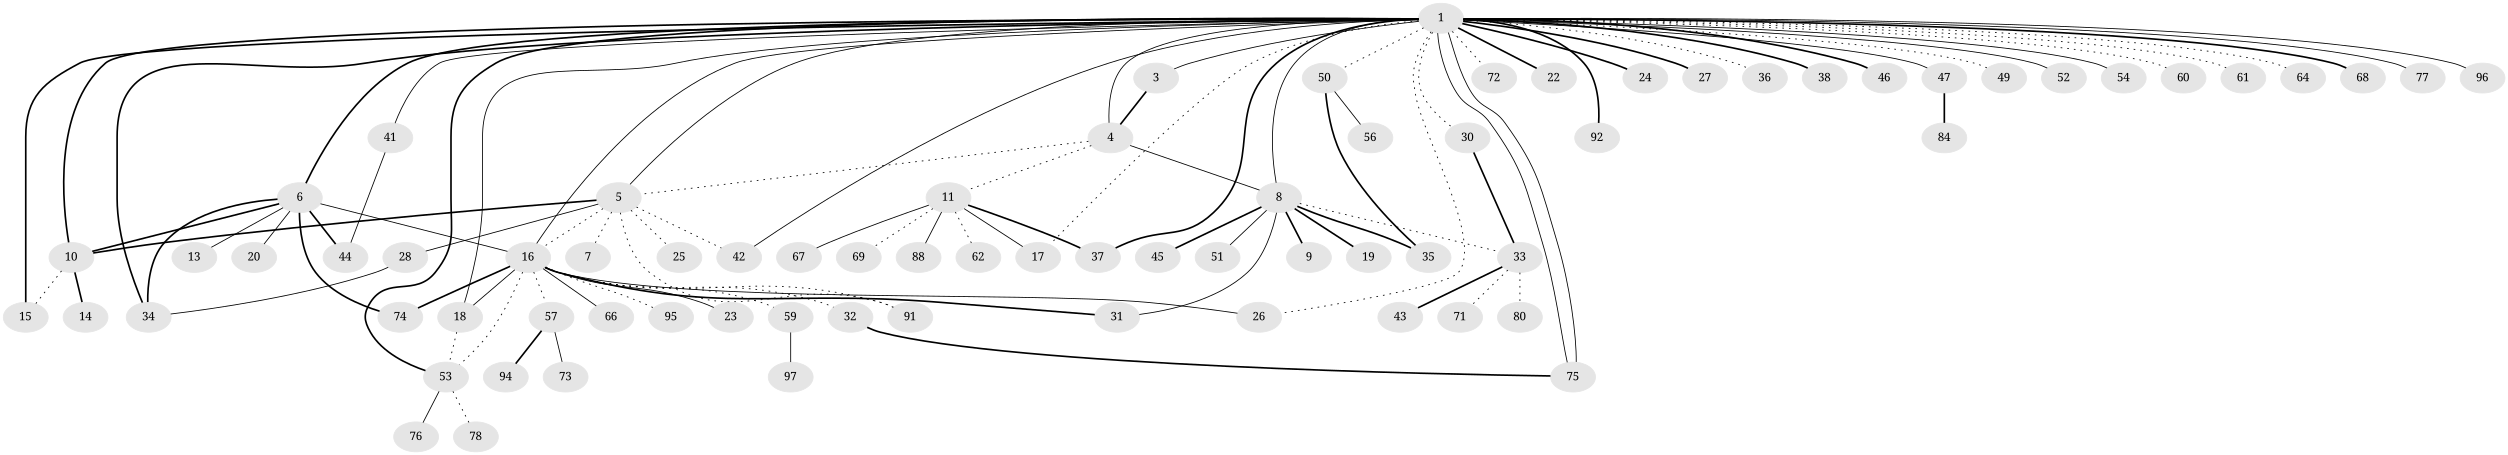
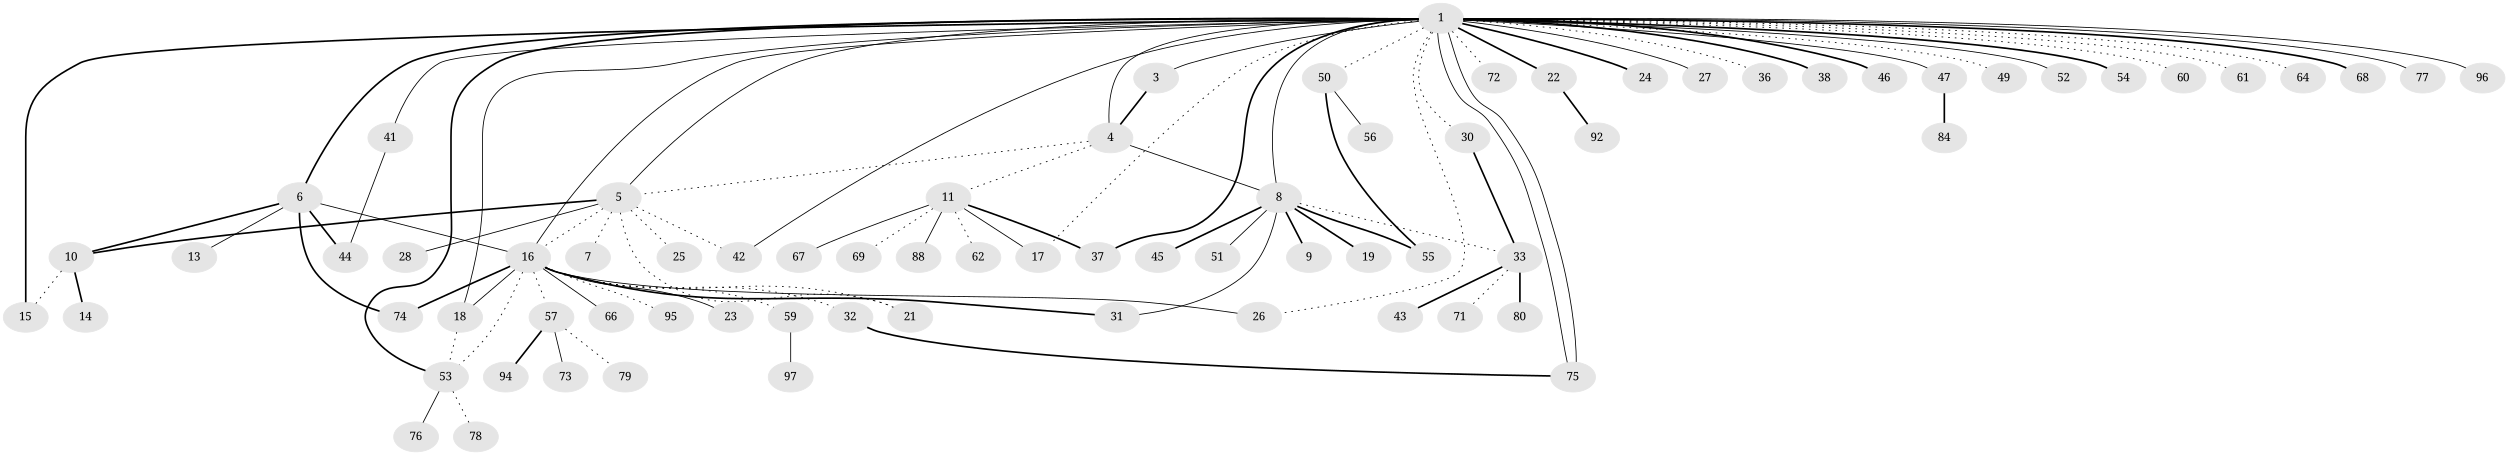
(666, 25) -> none
(1787, 31) -> (1787, 31)
(1577, 39) -> (1577, 39)
(1553, 40) -> (1576, 108)
(254, 257) -> none
(1429, 257) -> (1429, 257)
(1520, 287) -> (1520, 287)
(149, 317) -> none
(910, 317) -> (910, 317)
none -> (625, 377)
